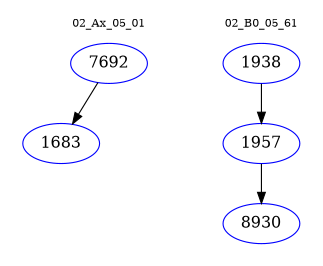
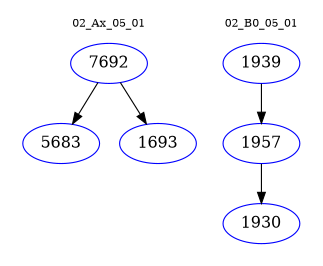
(261, 24) -> (261, 24)
(261, 63) -> (261, 63)
(61, 144) -> (61, 144)
none -> (158, 144)
(261, 224) -> (261, 224)
